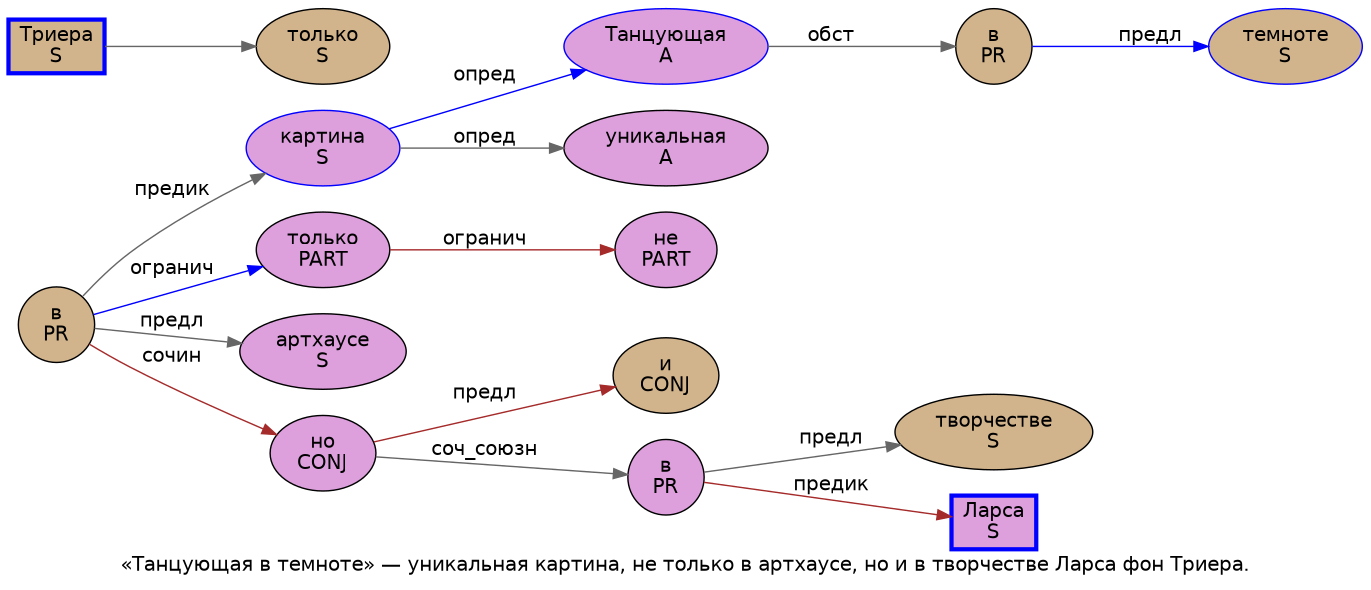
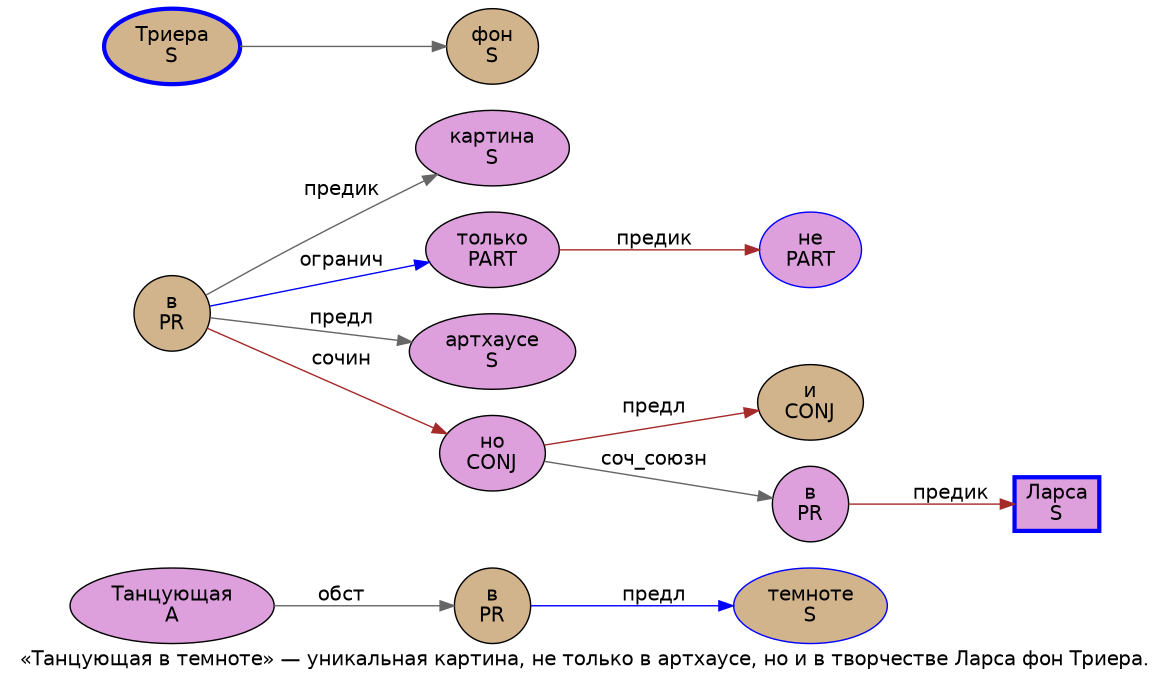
(56, 46) -> (172, 46)
(323, 46) -> (493, 46)
(666, 46) -> (172, 606)
(481, 101) -> none
(323, 148) -> (493, 148)
(666, 148) -> none
(485, 239) -> (655, 239)
(666, 250) -> (811, 250)
(994, 432) -> none
